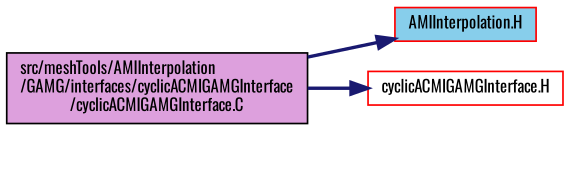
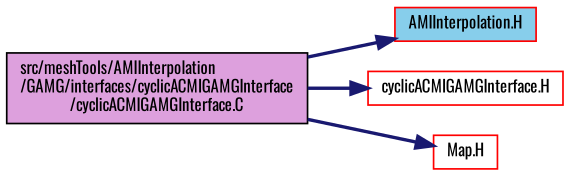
none -> (466, 152)
